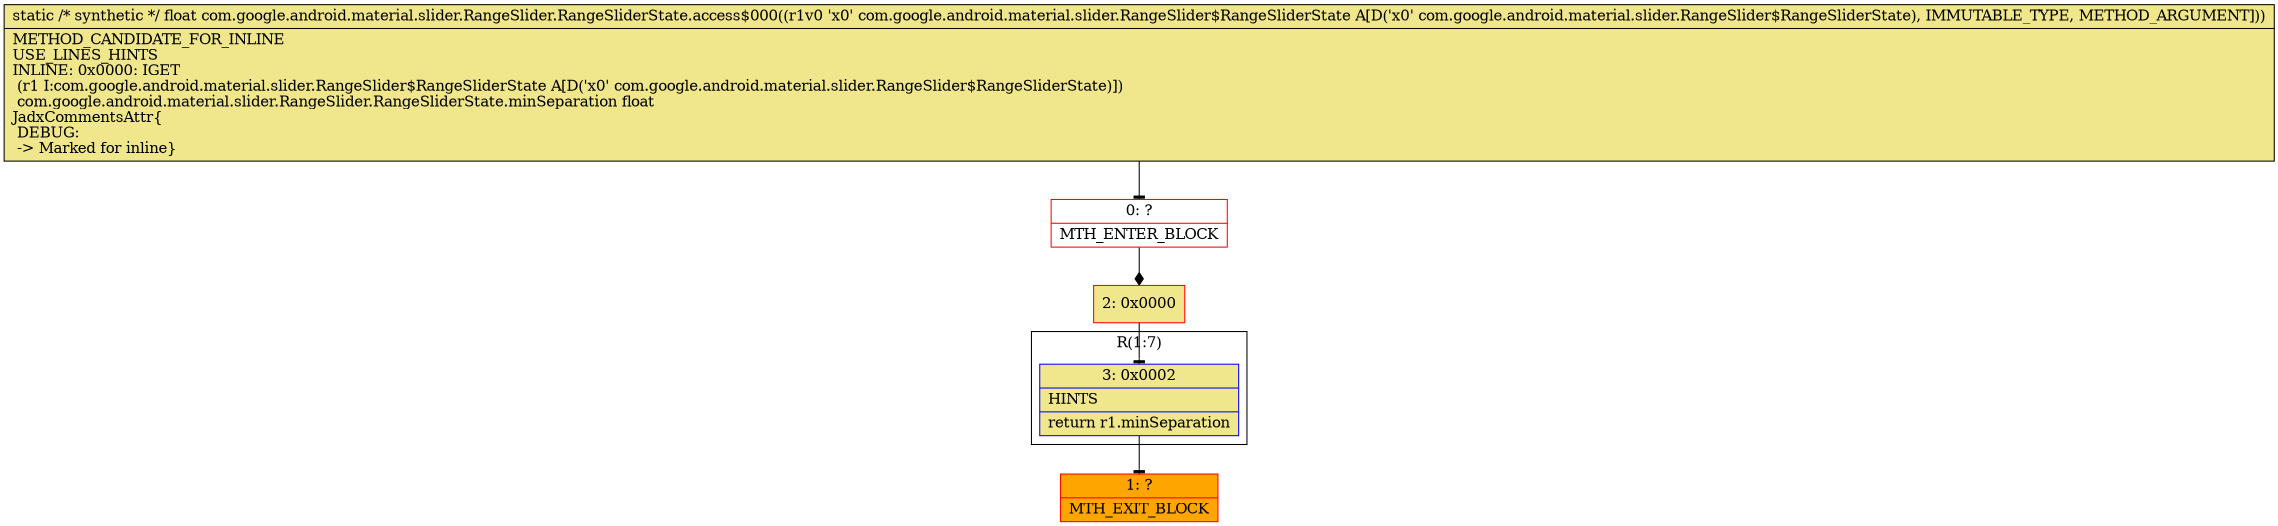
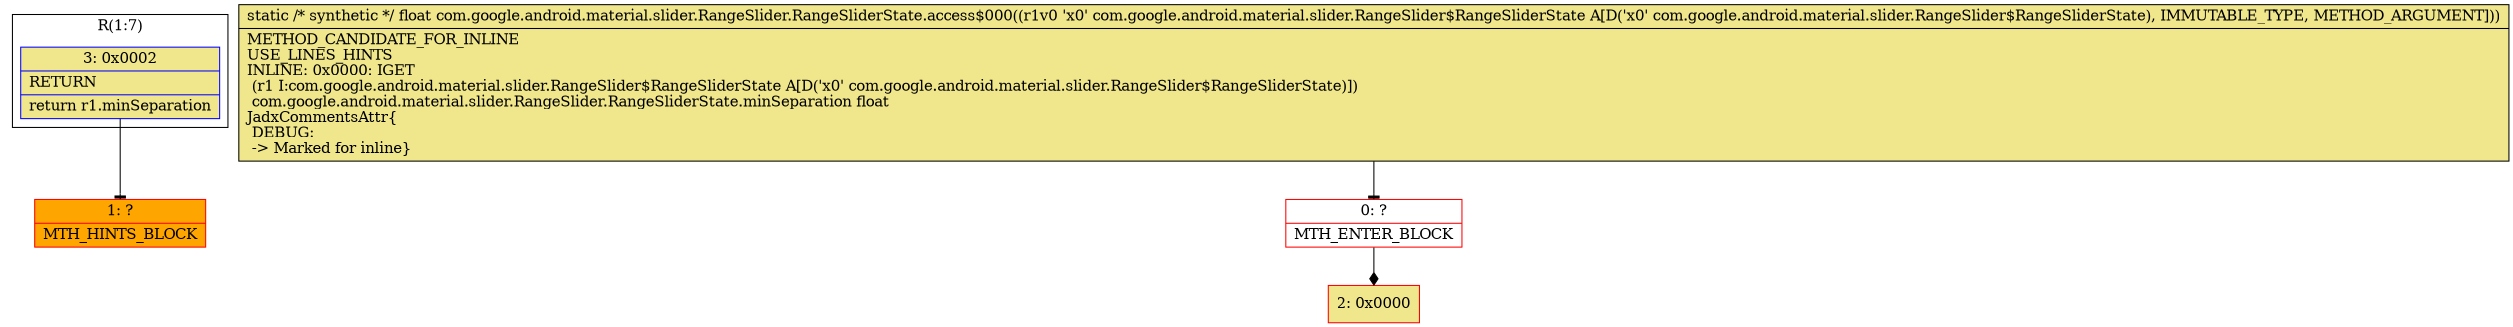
(1139, 341) -> none
(1073, 399) -> (63, 82)
(1139, 509) -> (120, 235)
